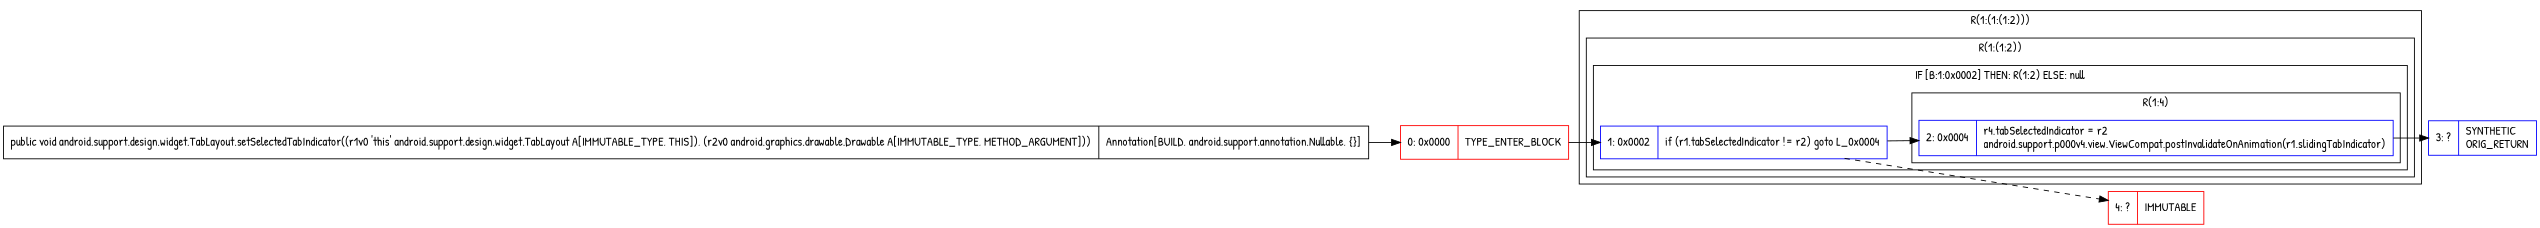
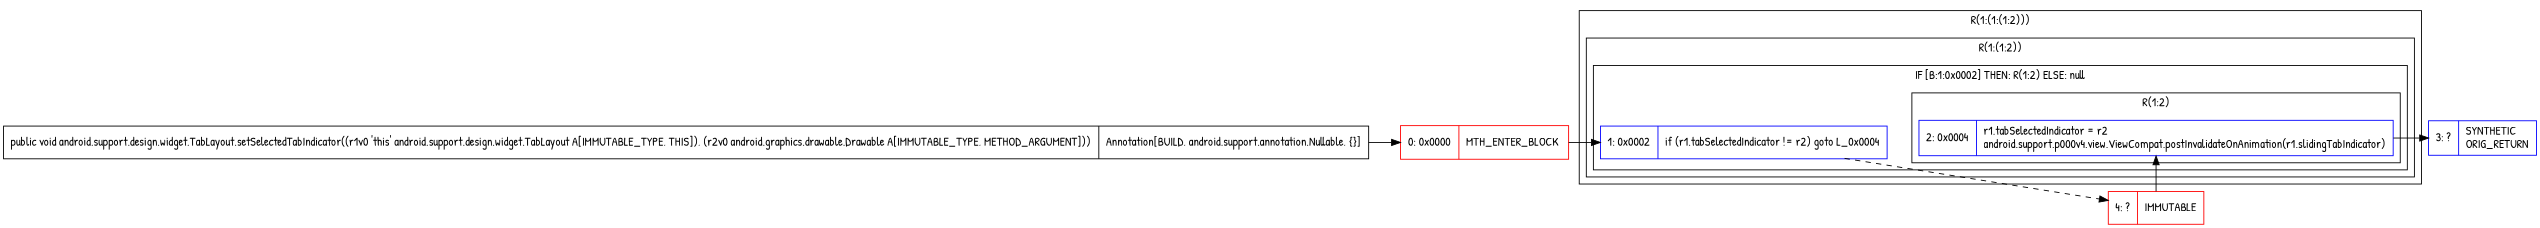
(2156, 103) -> (2156, 103)
(2046, 131) -> (2046, 131)
(1899, 141) -> (2156, 178)
(1513, 142) -> (1513, 142)
